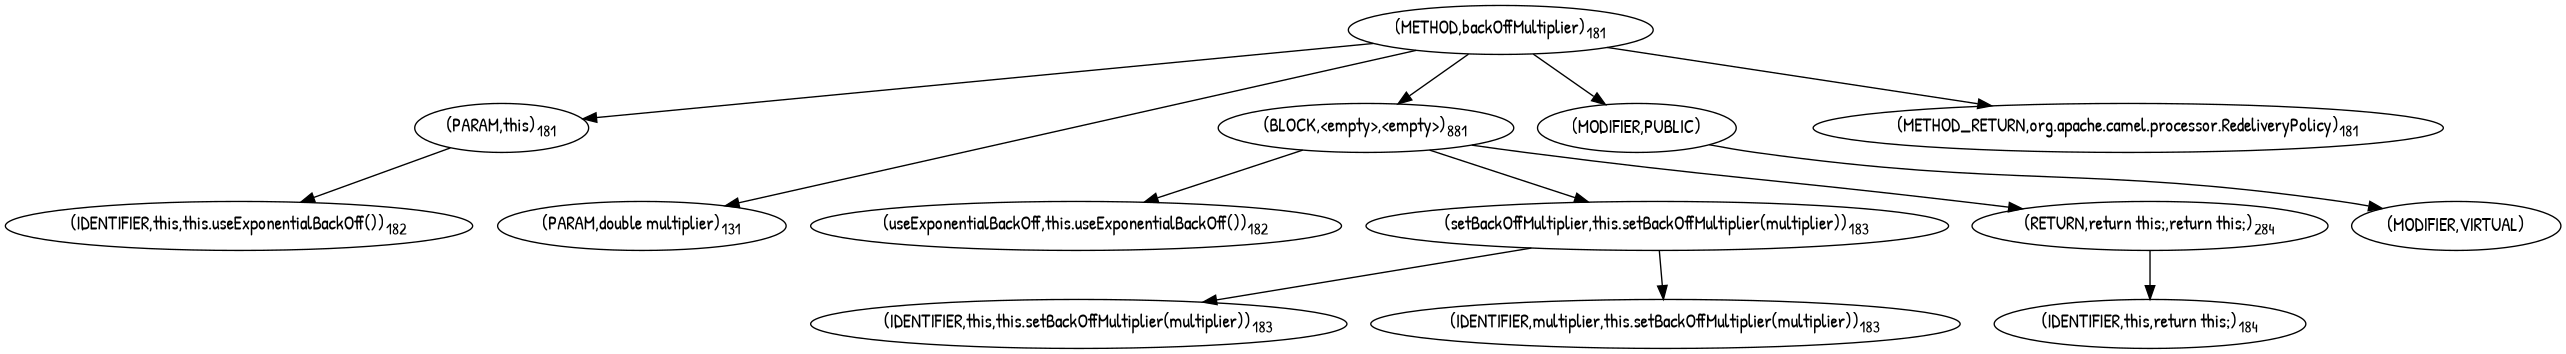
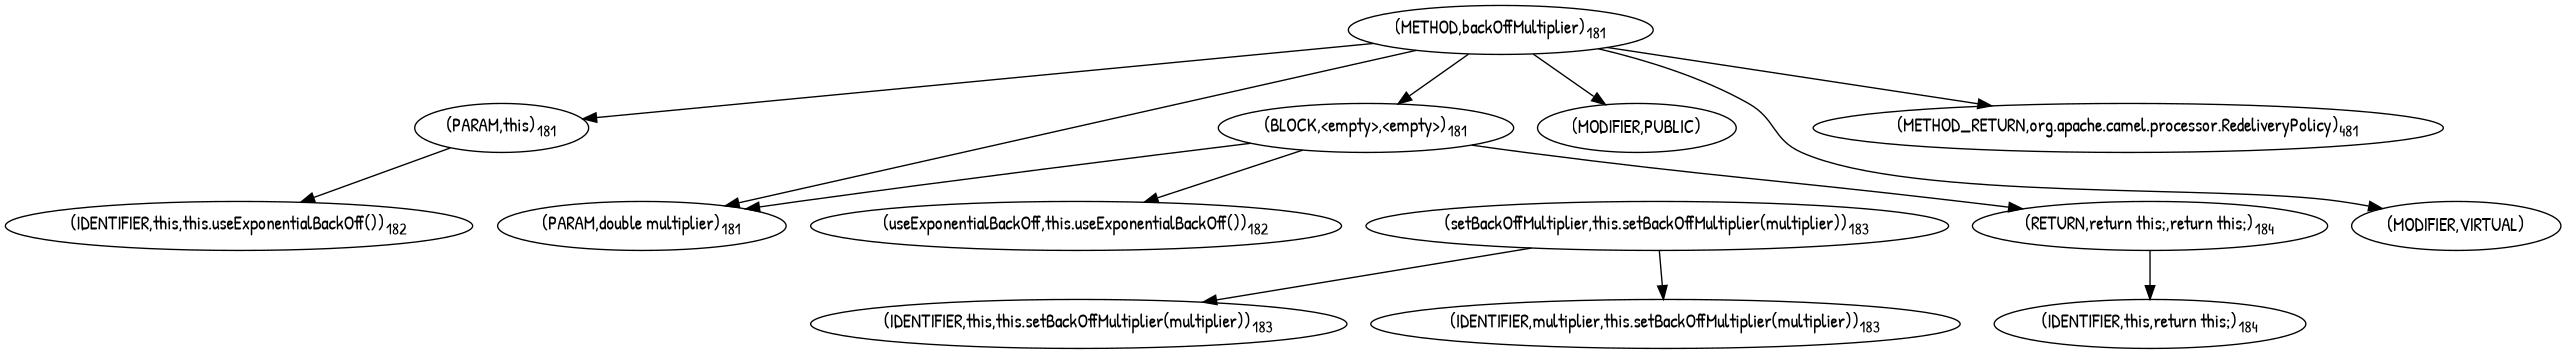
(1458, 126) -> (1458, 126)
(2349, 126) -> (2349, 126)
(1502, 174) -> (1005, 174)
(2039, 176) -> (1967, 183)
(732, 224) -> (732, 224)
(2265, 224) -> (2265, 224)
